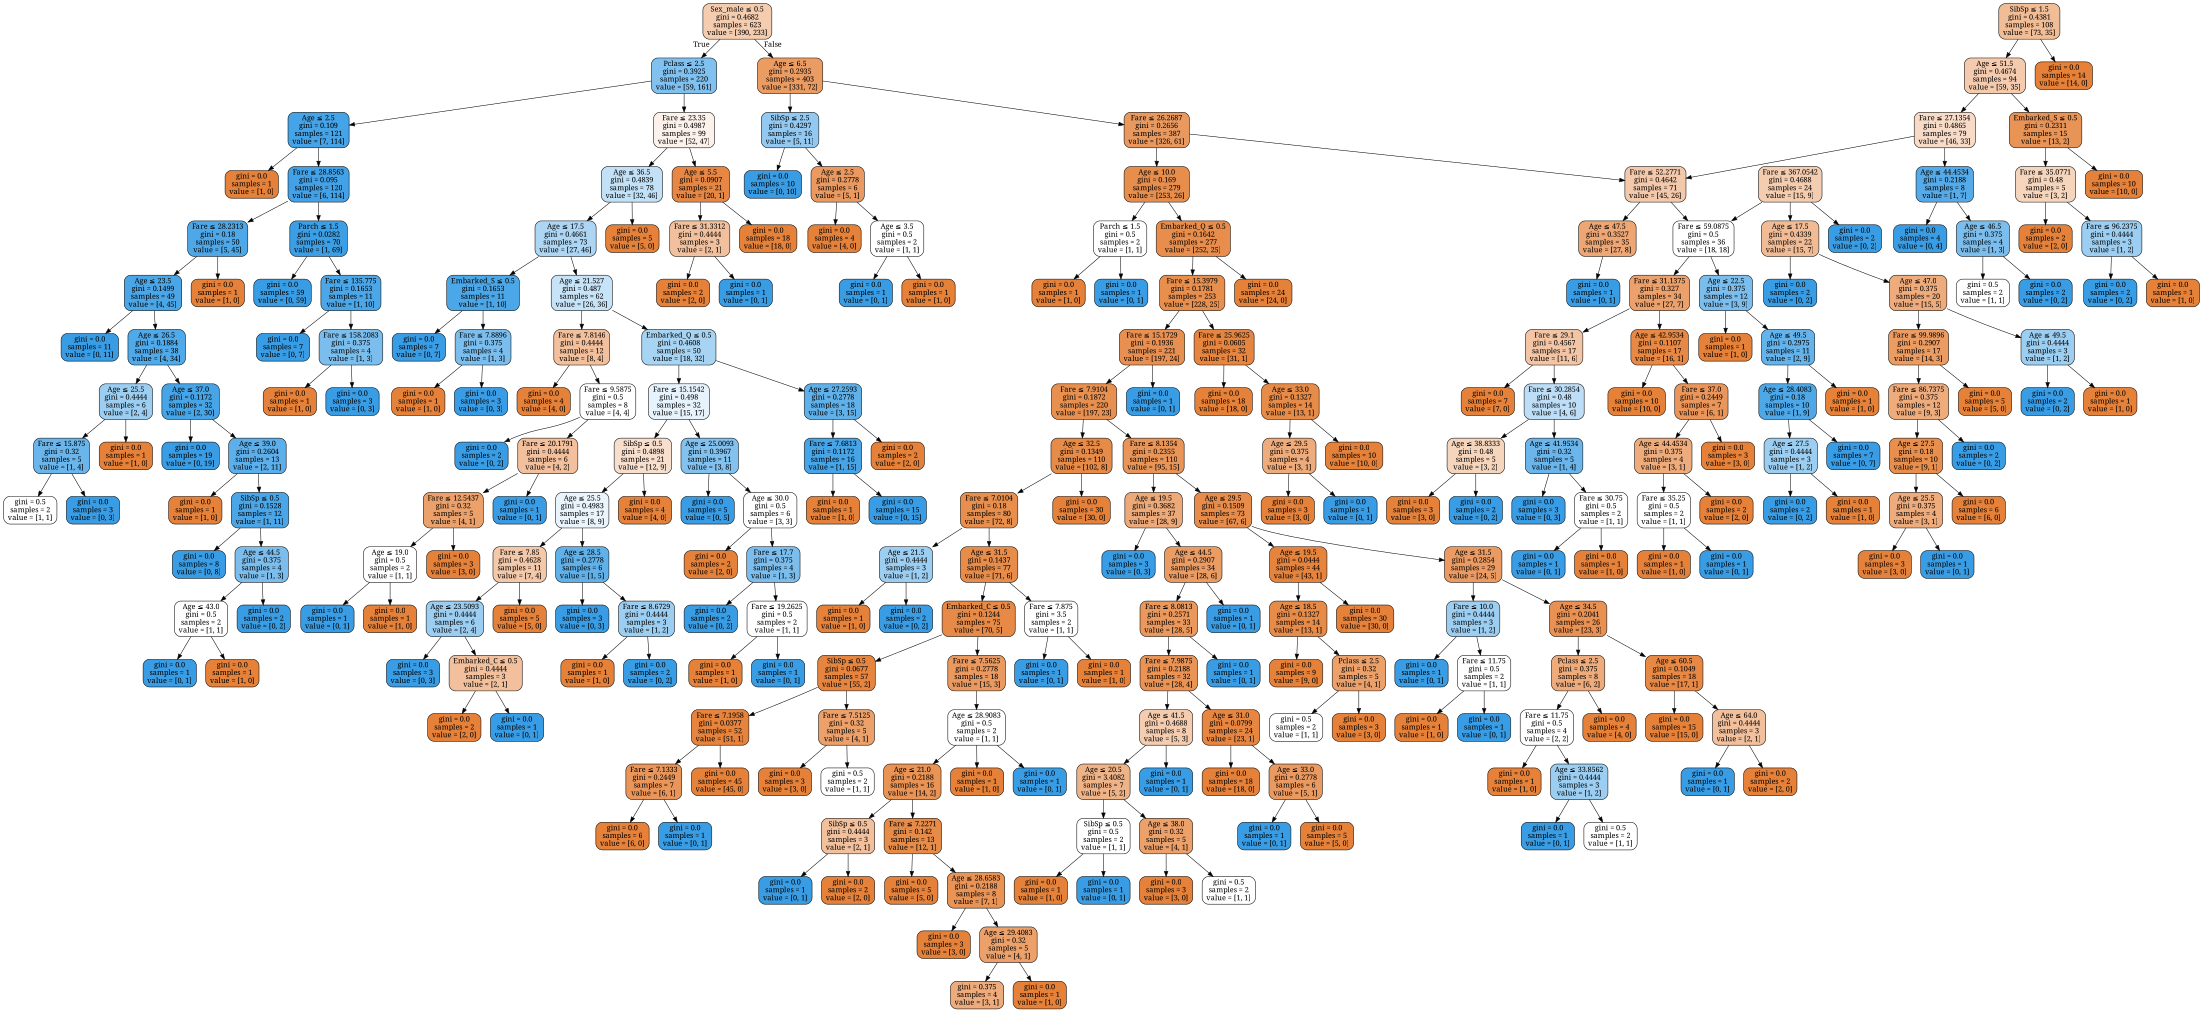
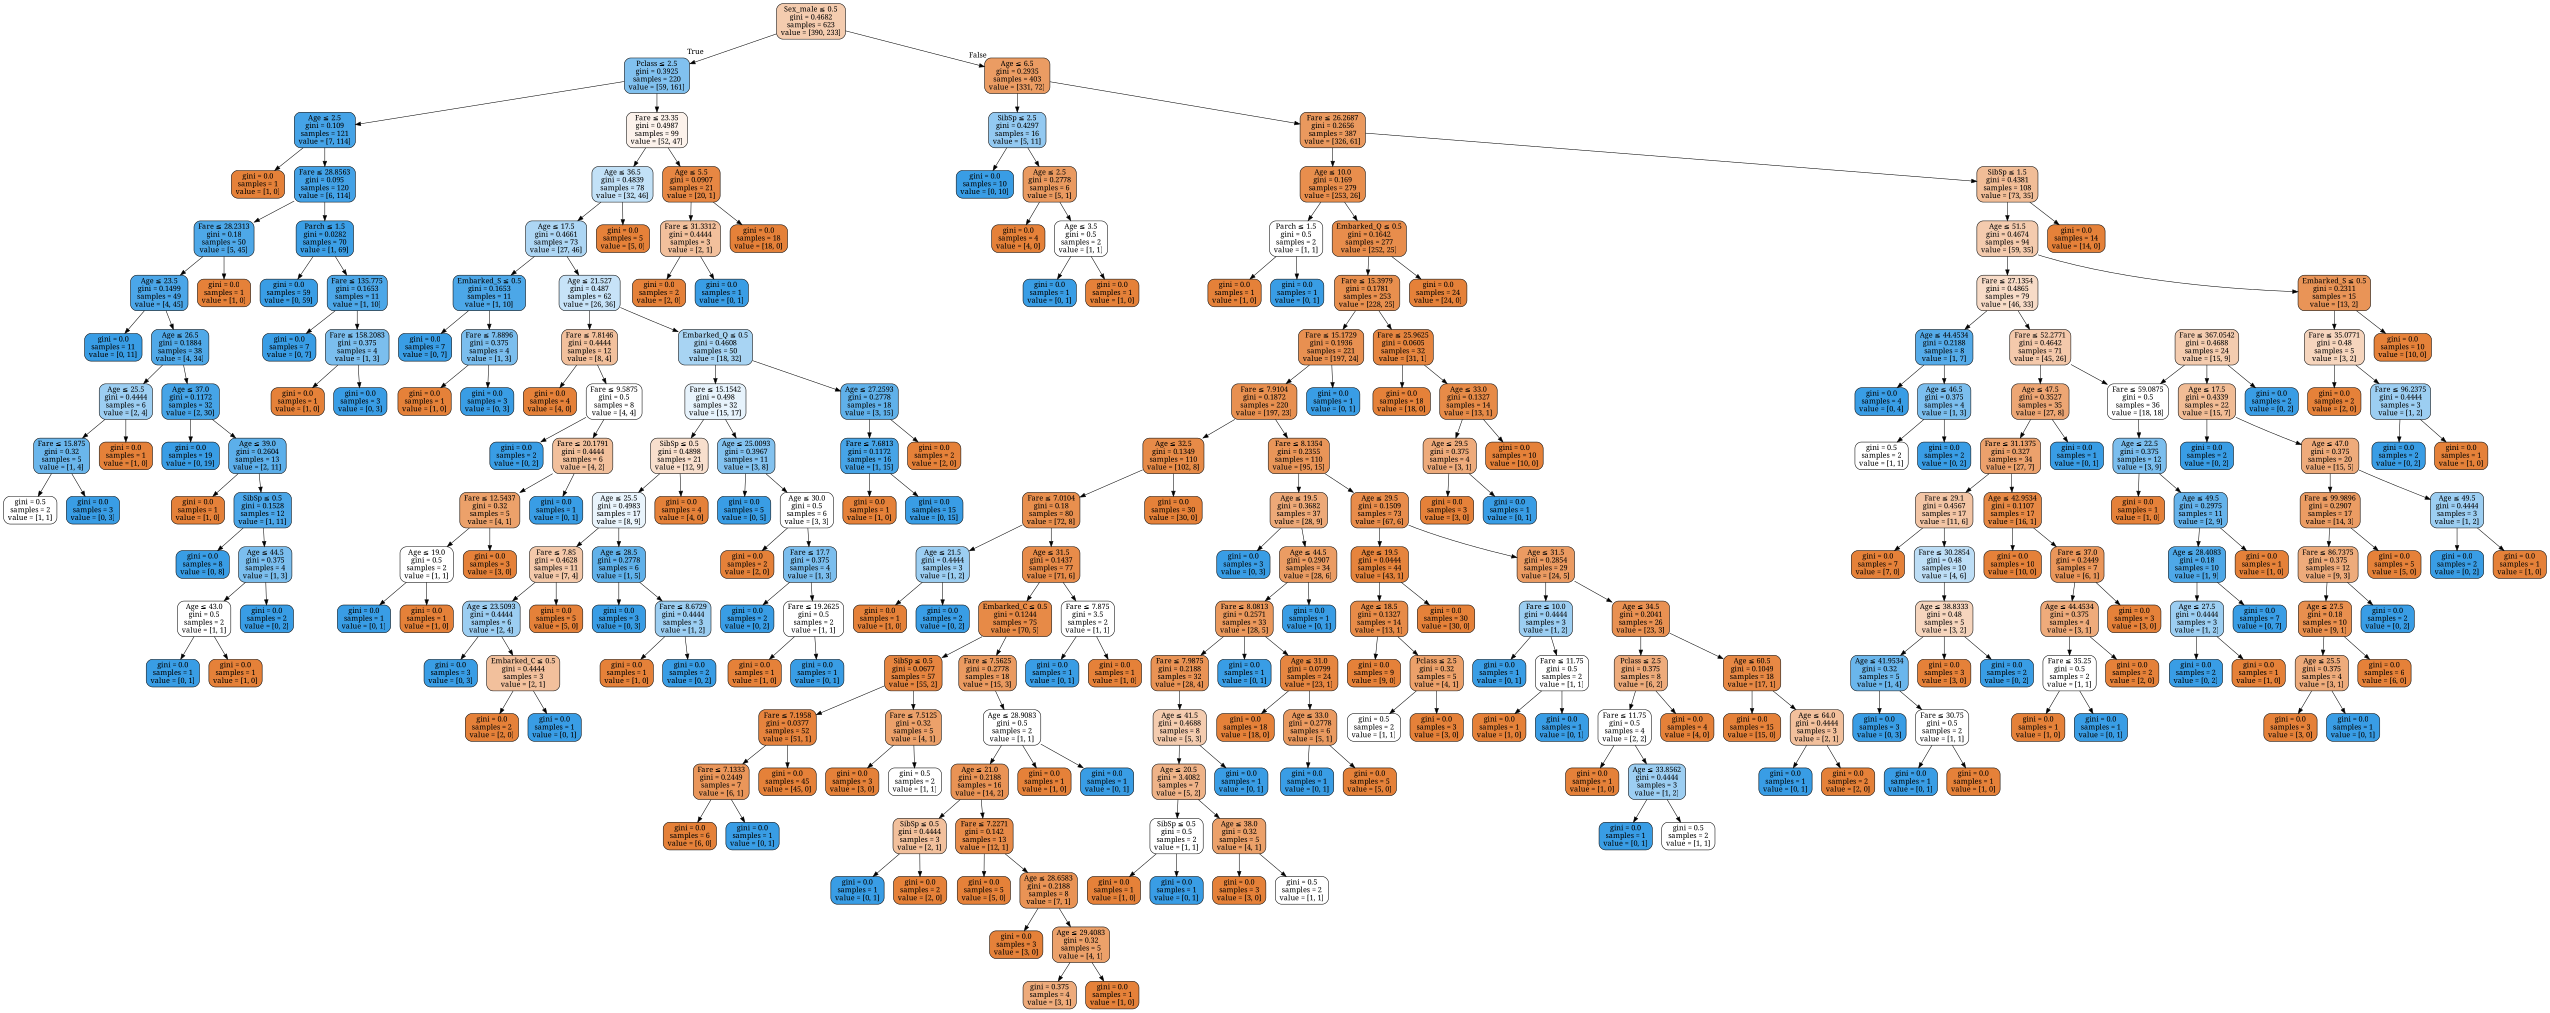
(1405, 157) -> (1669, 157)
(1683, 264) -> (2027, 426)
(1554, 426) -> (1914, 644)
(1198, 699) -> (1275, 644)
